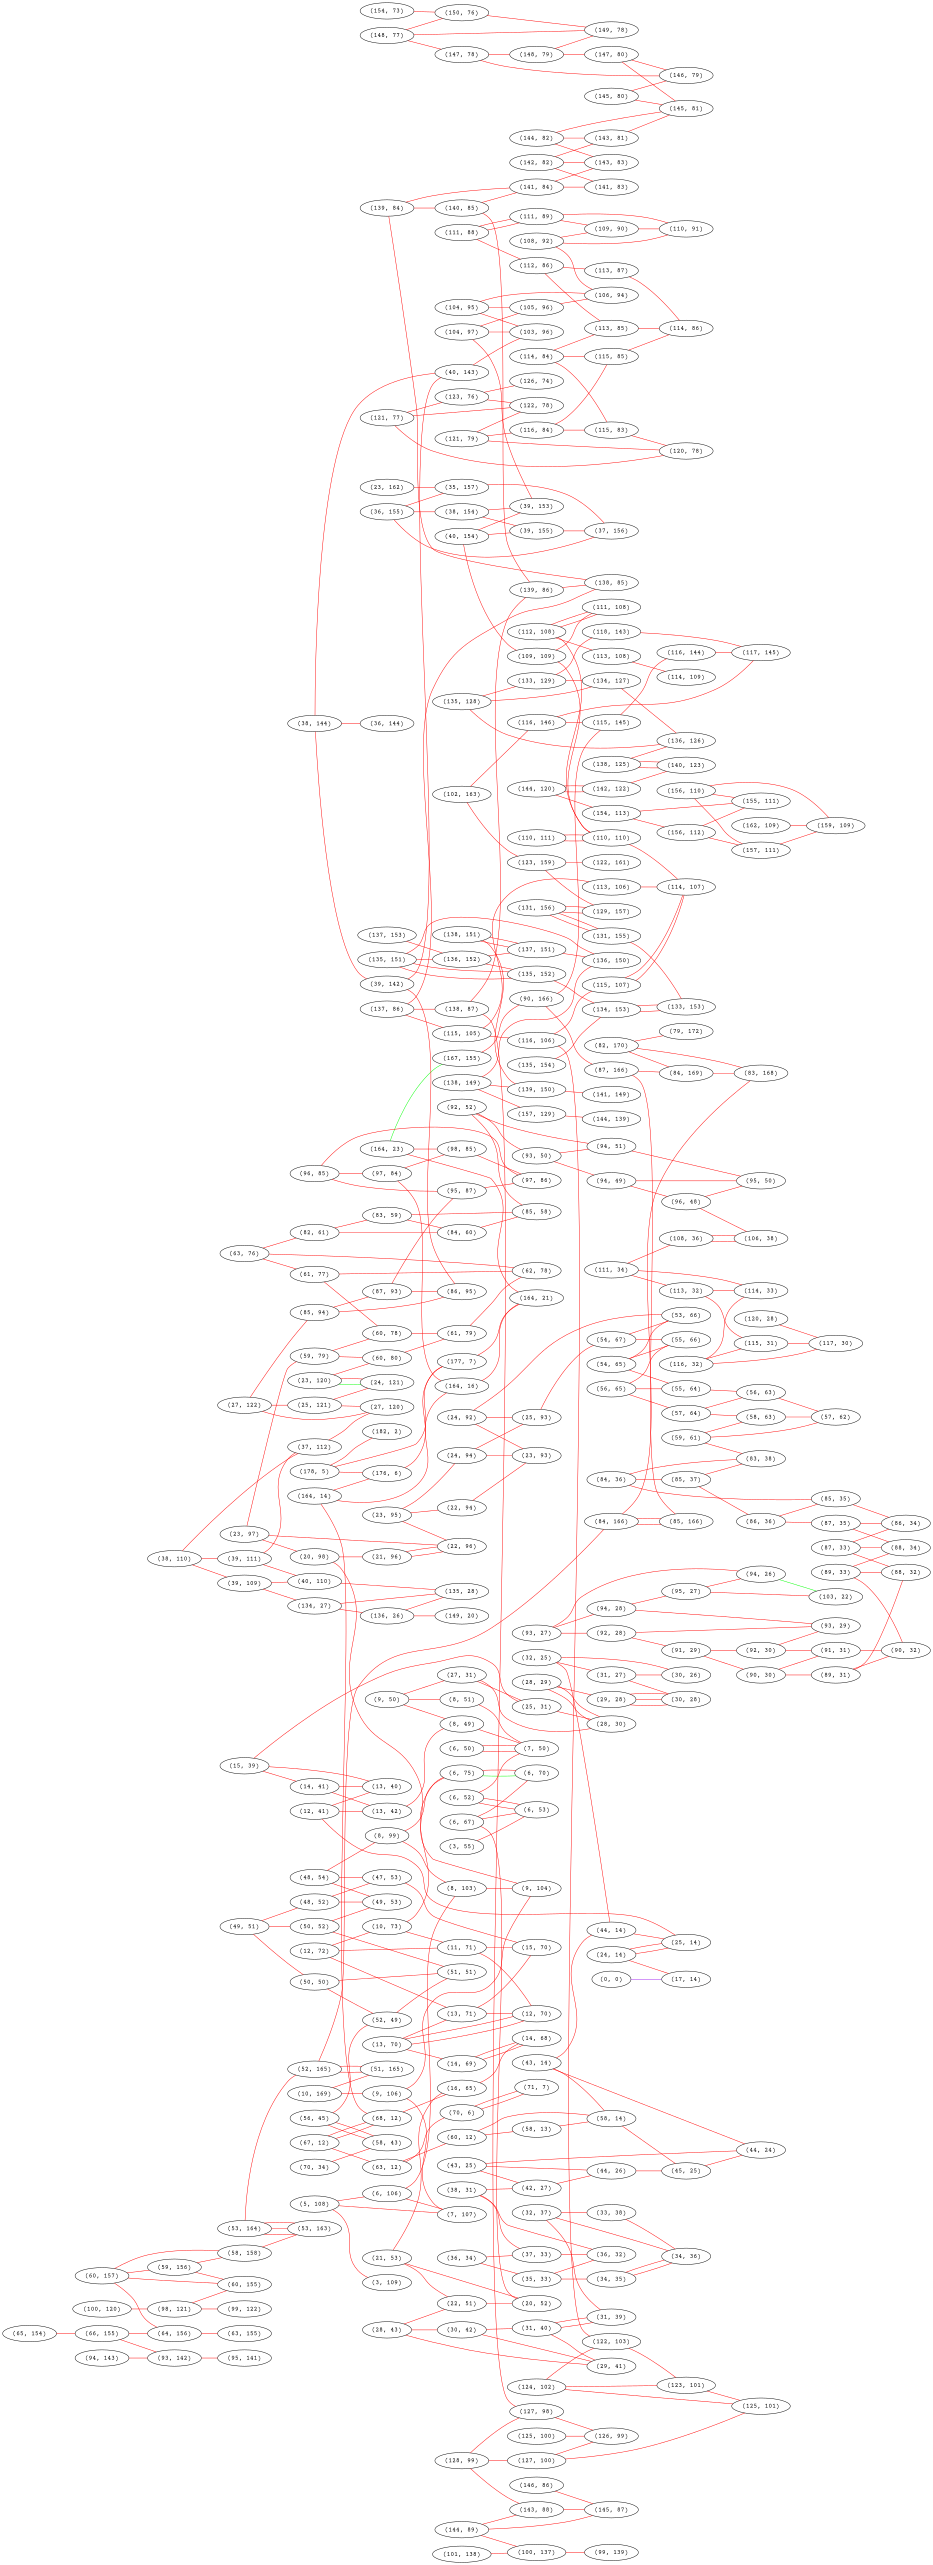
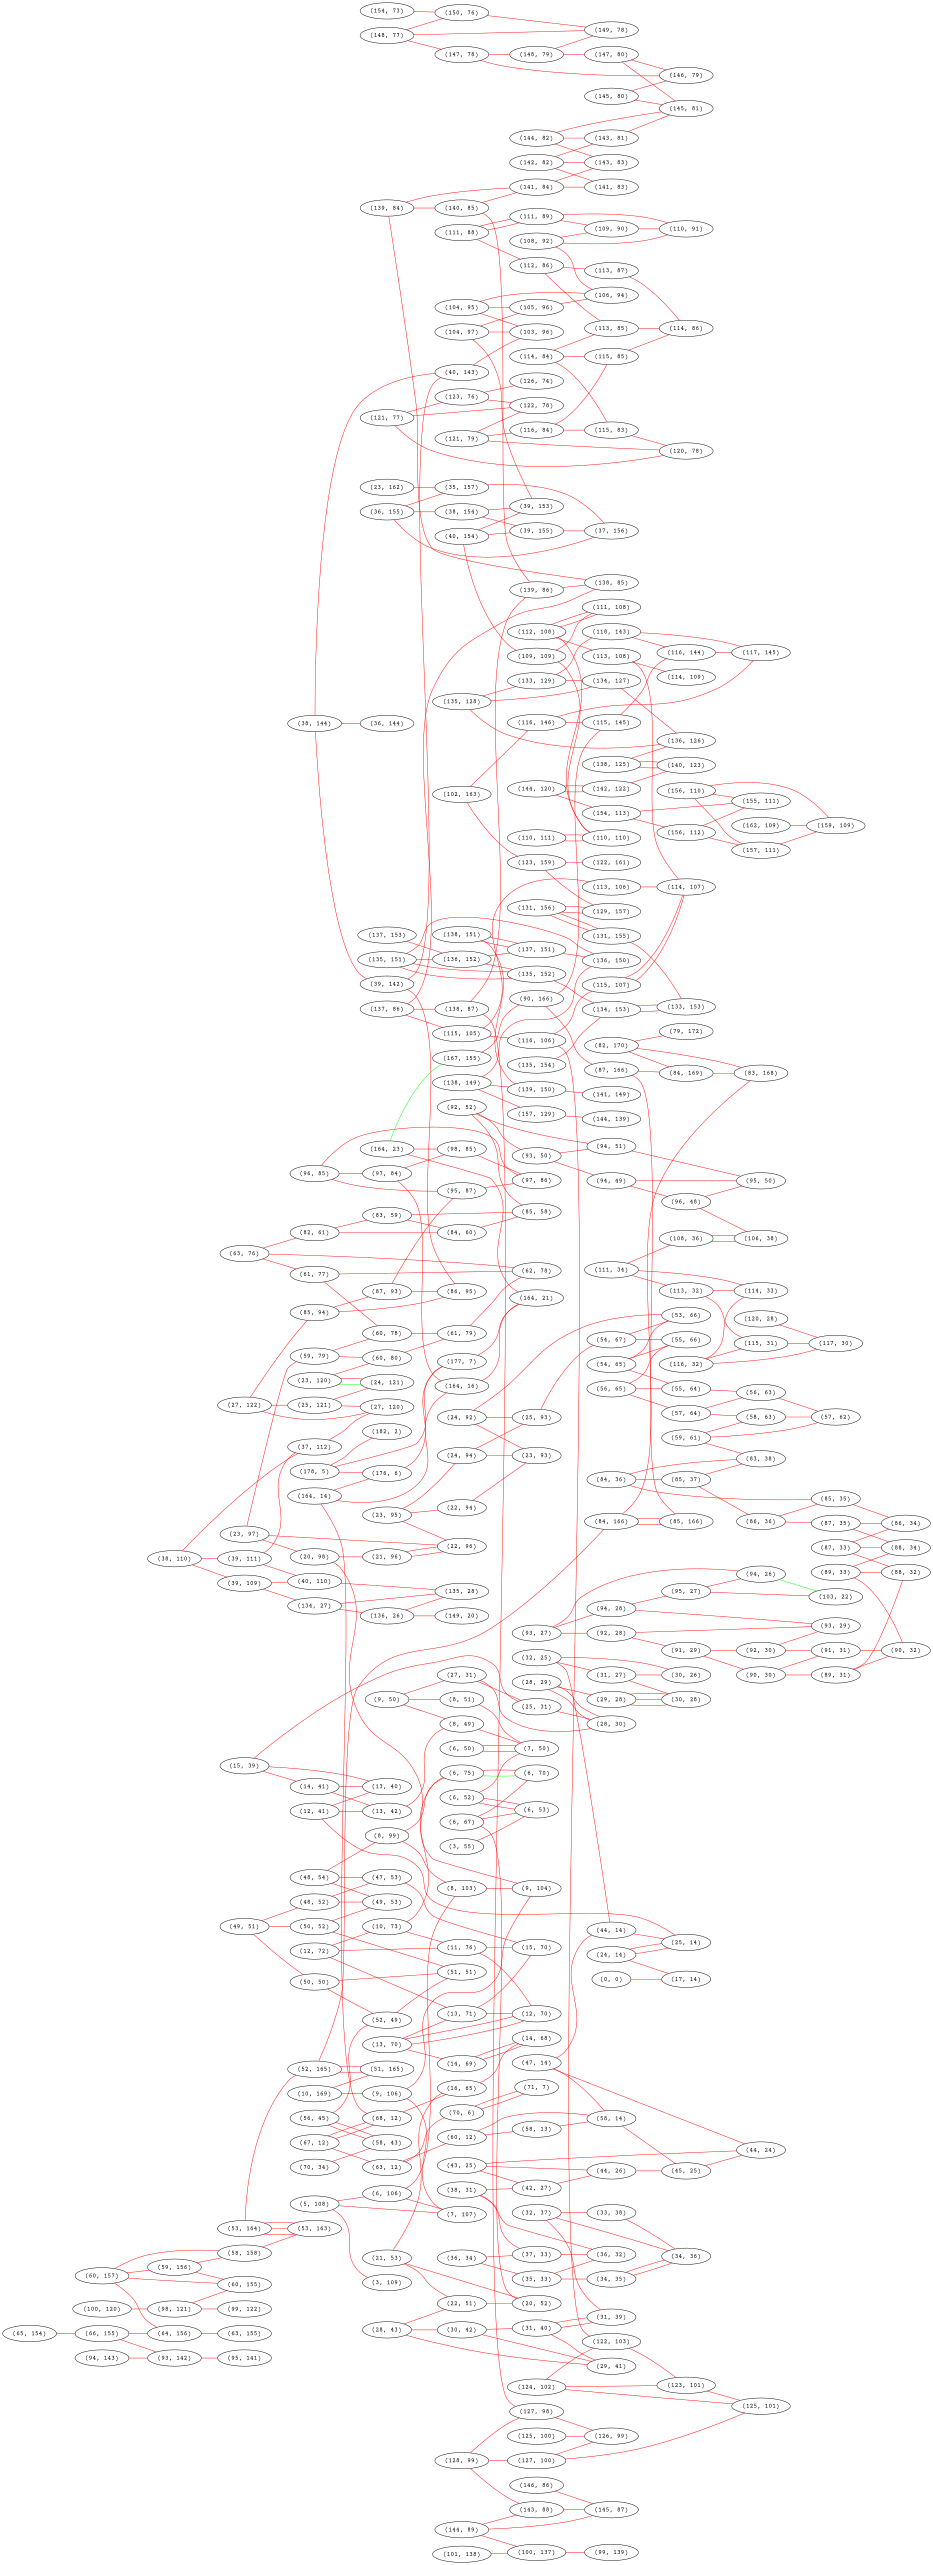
none -> (649, 642)
(655, 860) -> (652, 771)
(462, 1947) -> (462, 1947)
(537, 2063) -> (537, 2063)
